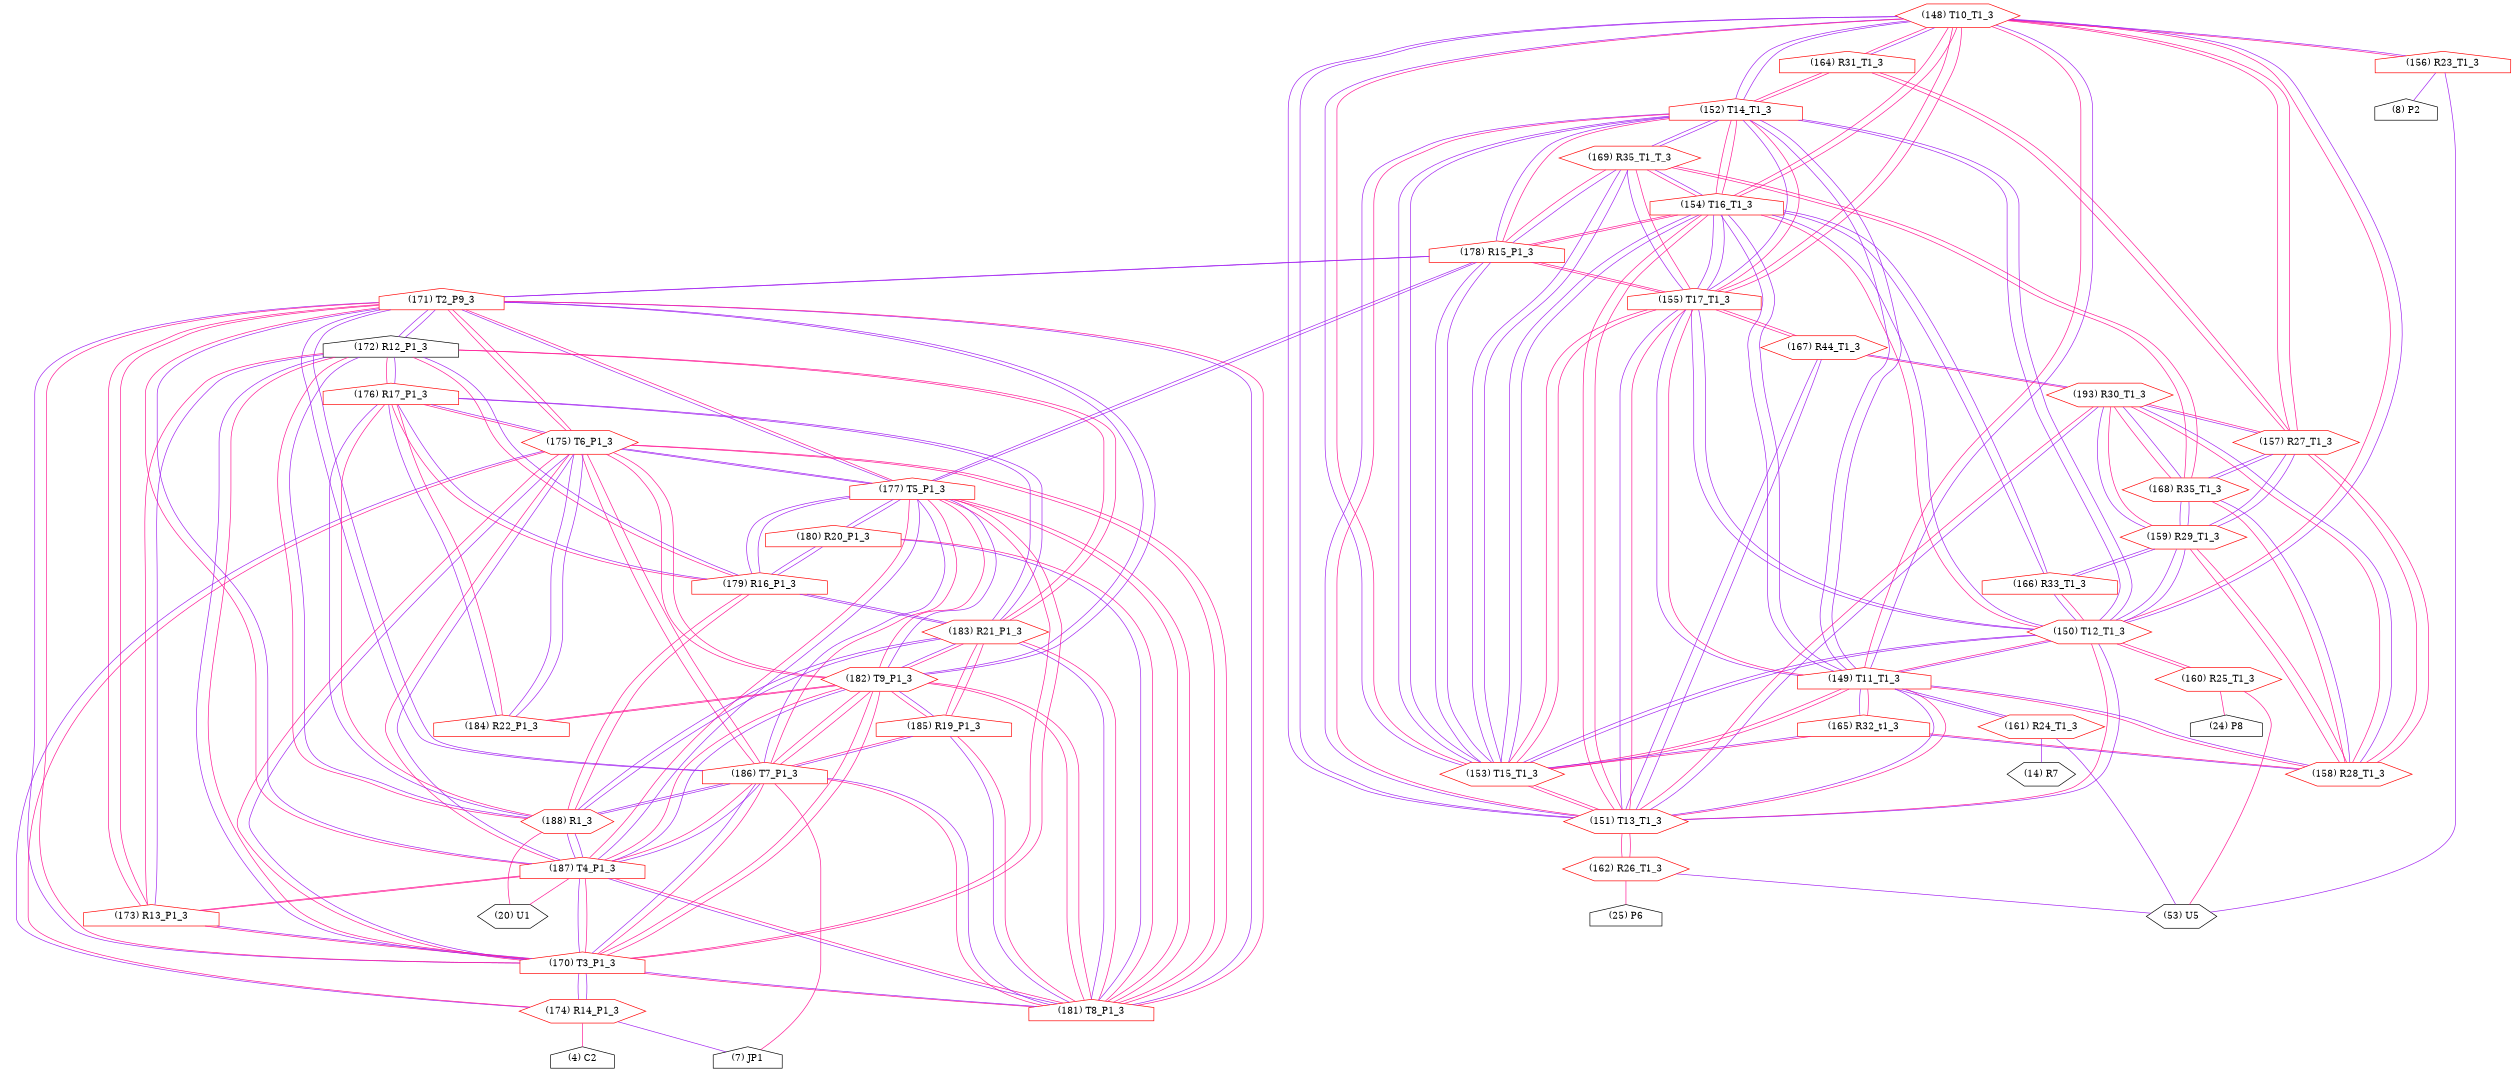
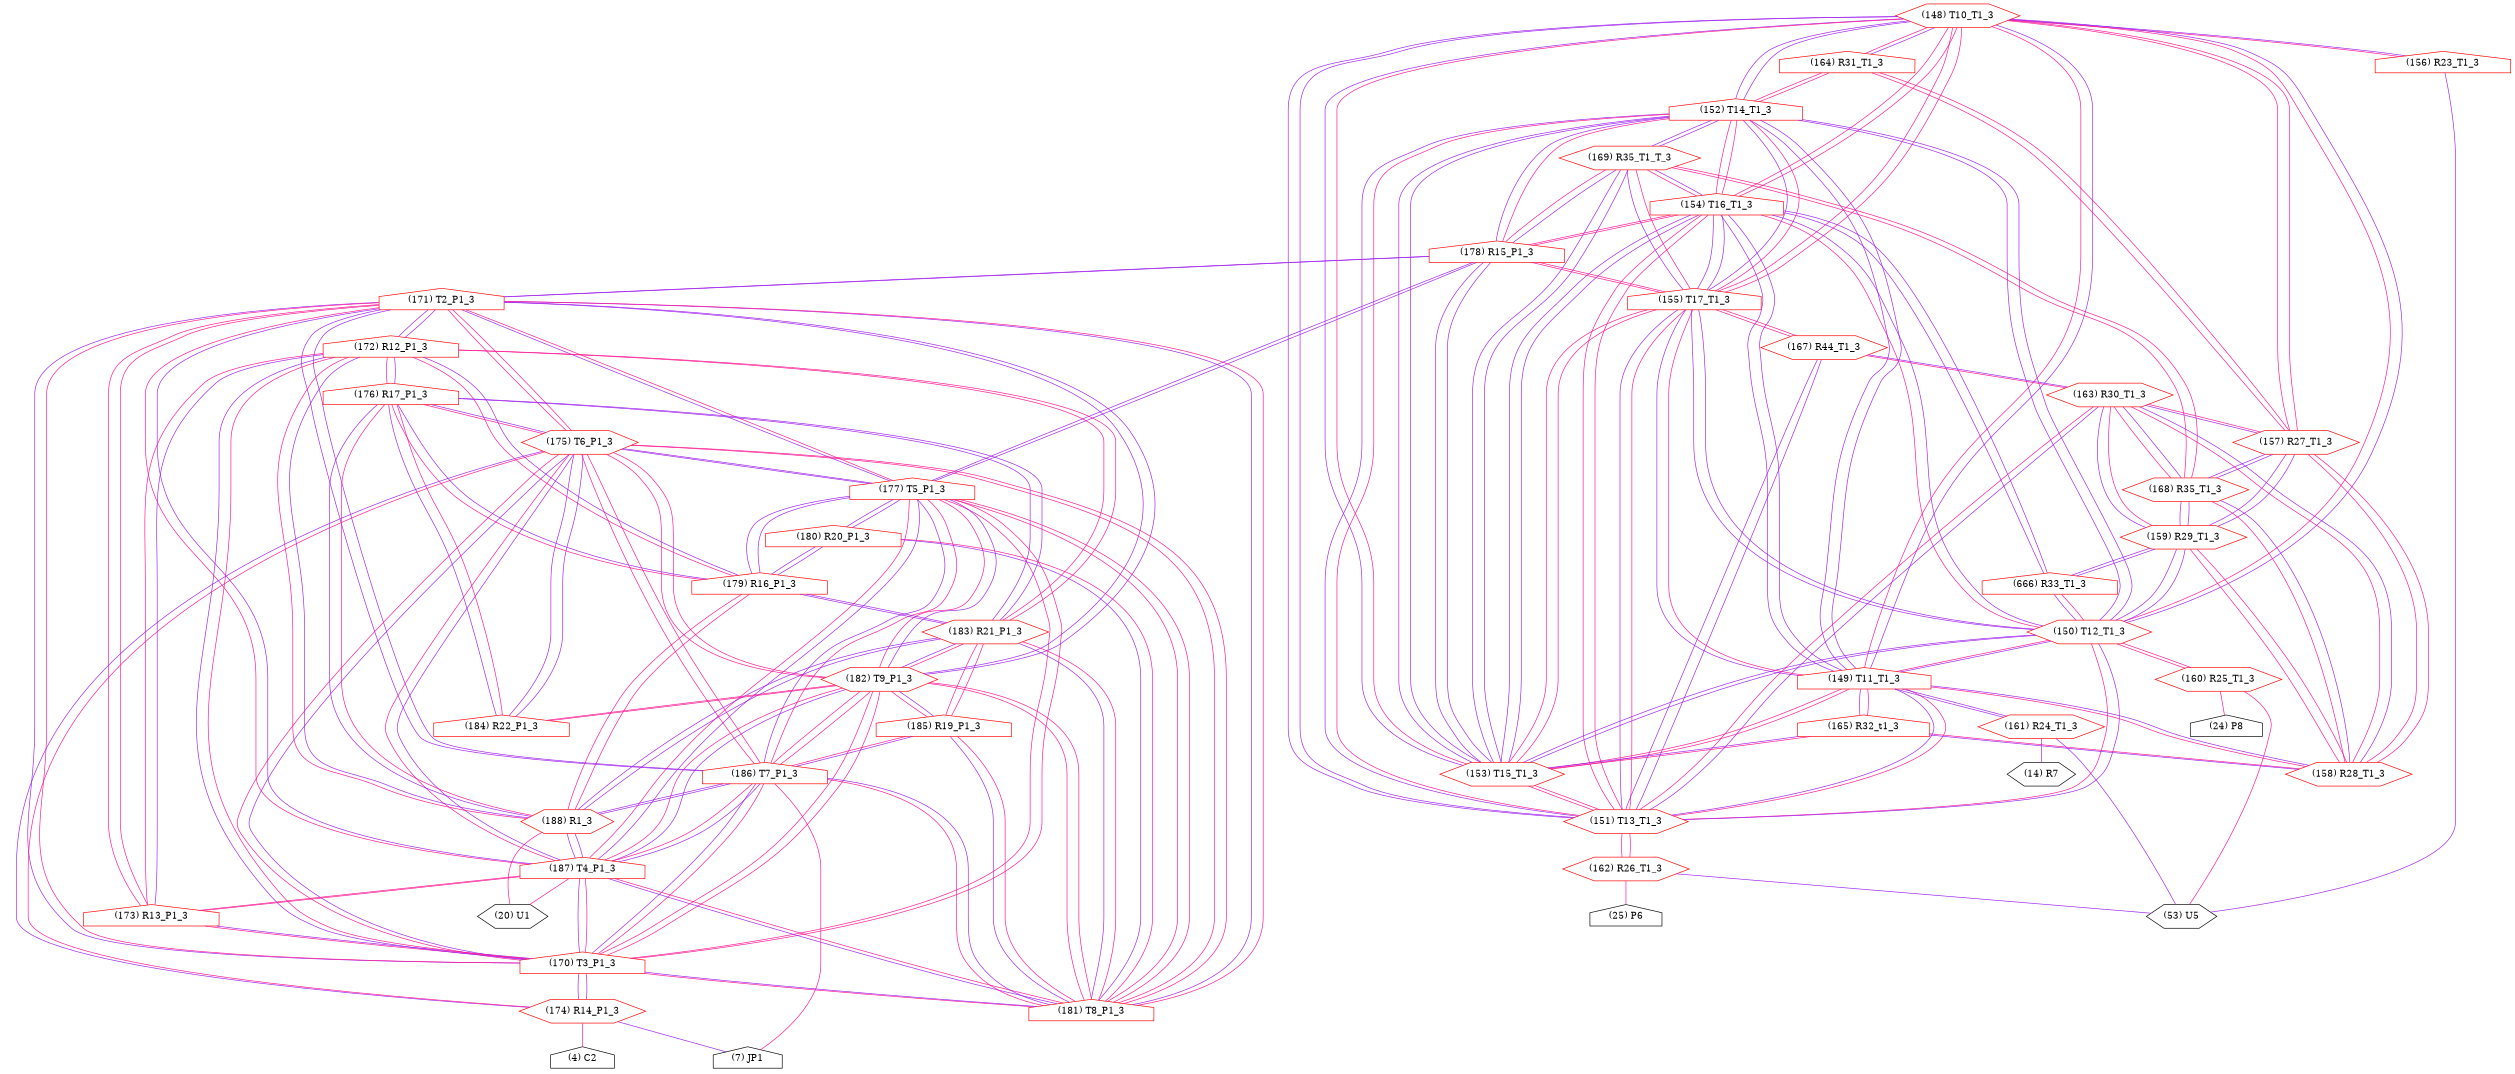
(2406, 111) -> none
(442, 300) -> (442, 300)
(391, 348) -> (391, 348)
(2110, 395) -> (2110, 395)
(2050, 585) -> (2050, 585)
